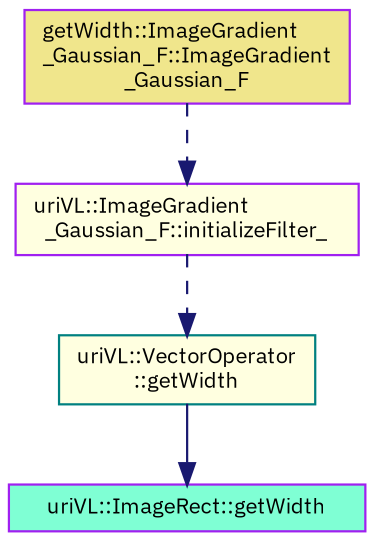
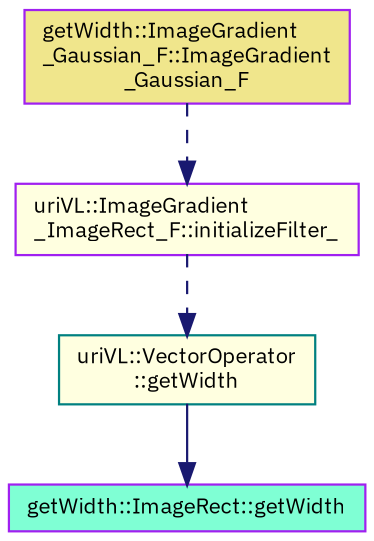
(187, 219) -> (187, 219)
(187, 508) -> (187, 508)
